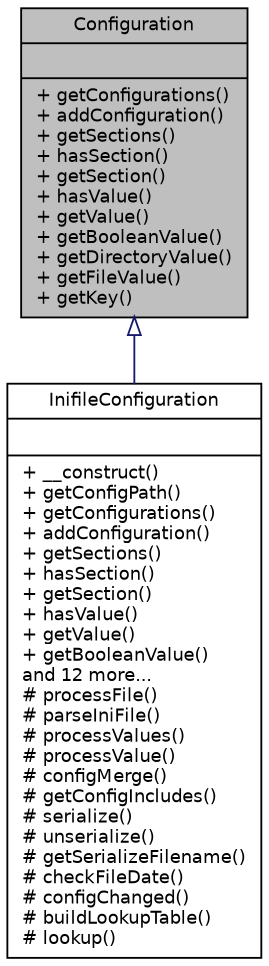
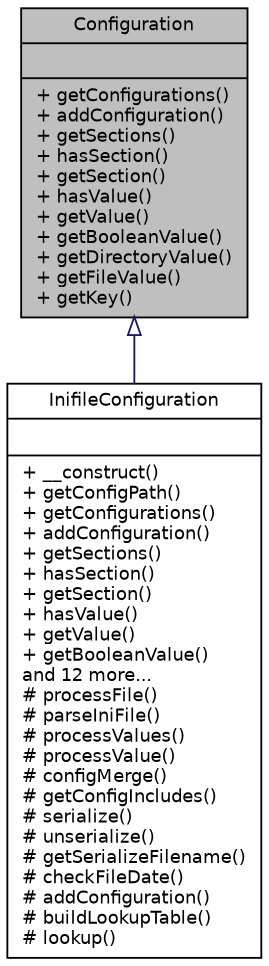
(106, 898) -> (117, 898)
